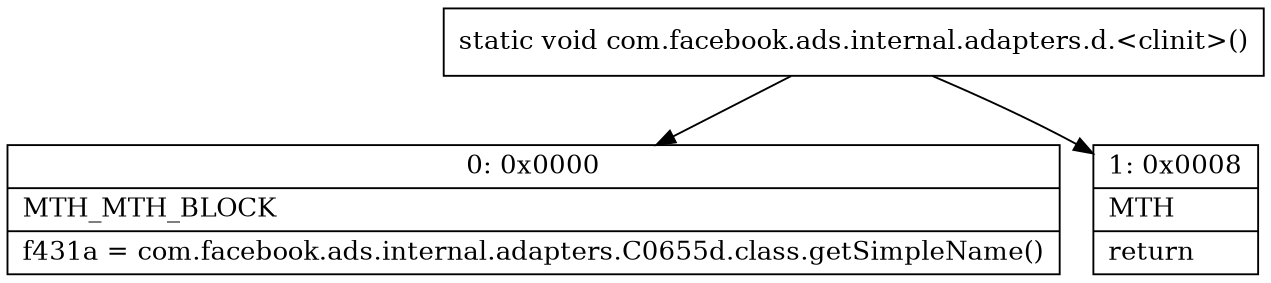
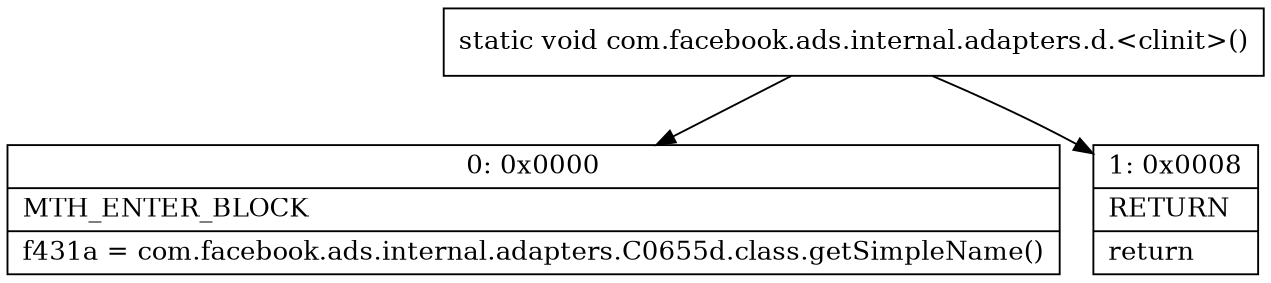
(150, 209) -> (167, 209)
(1142, 209) -> (1169, 209)
